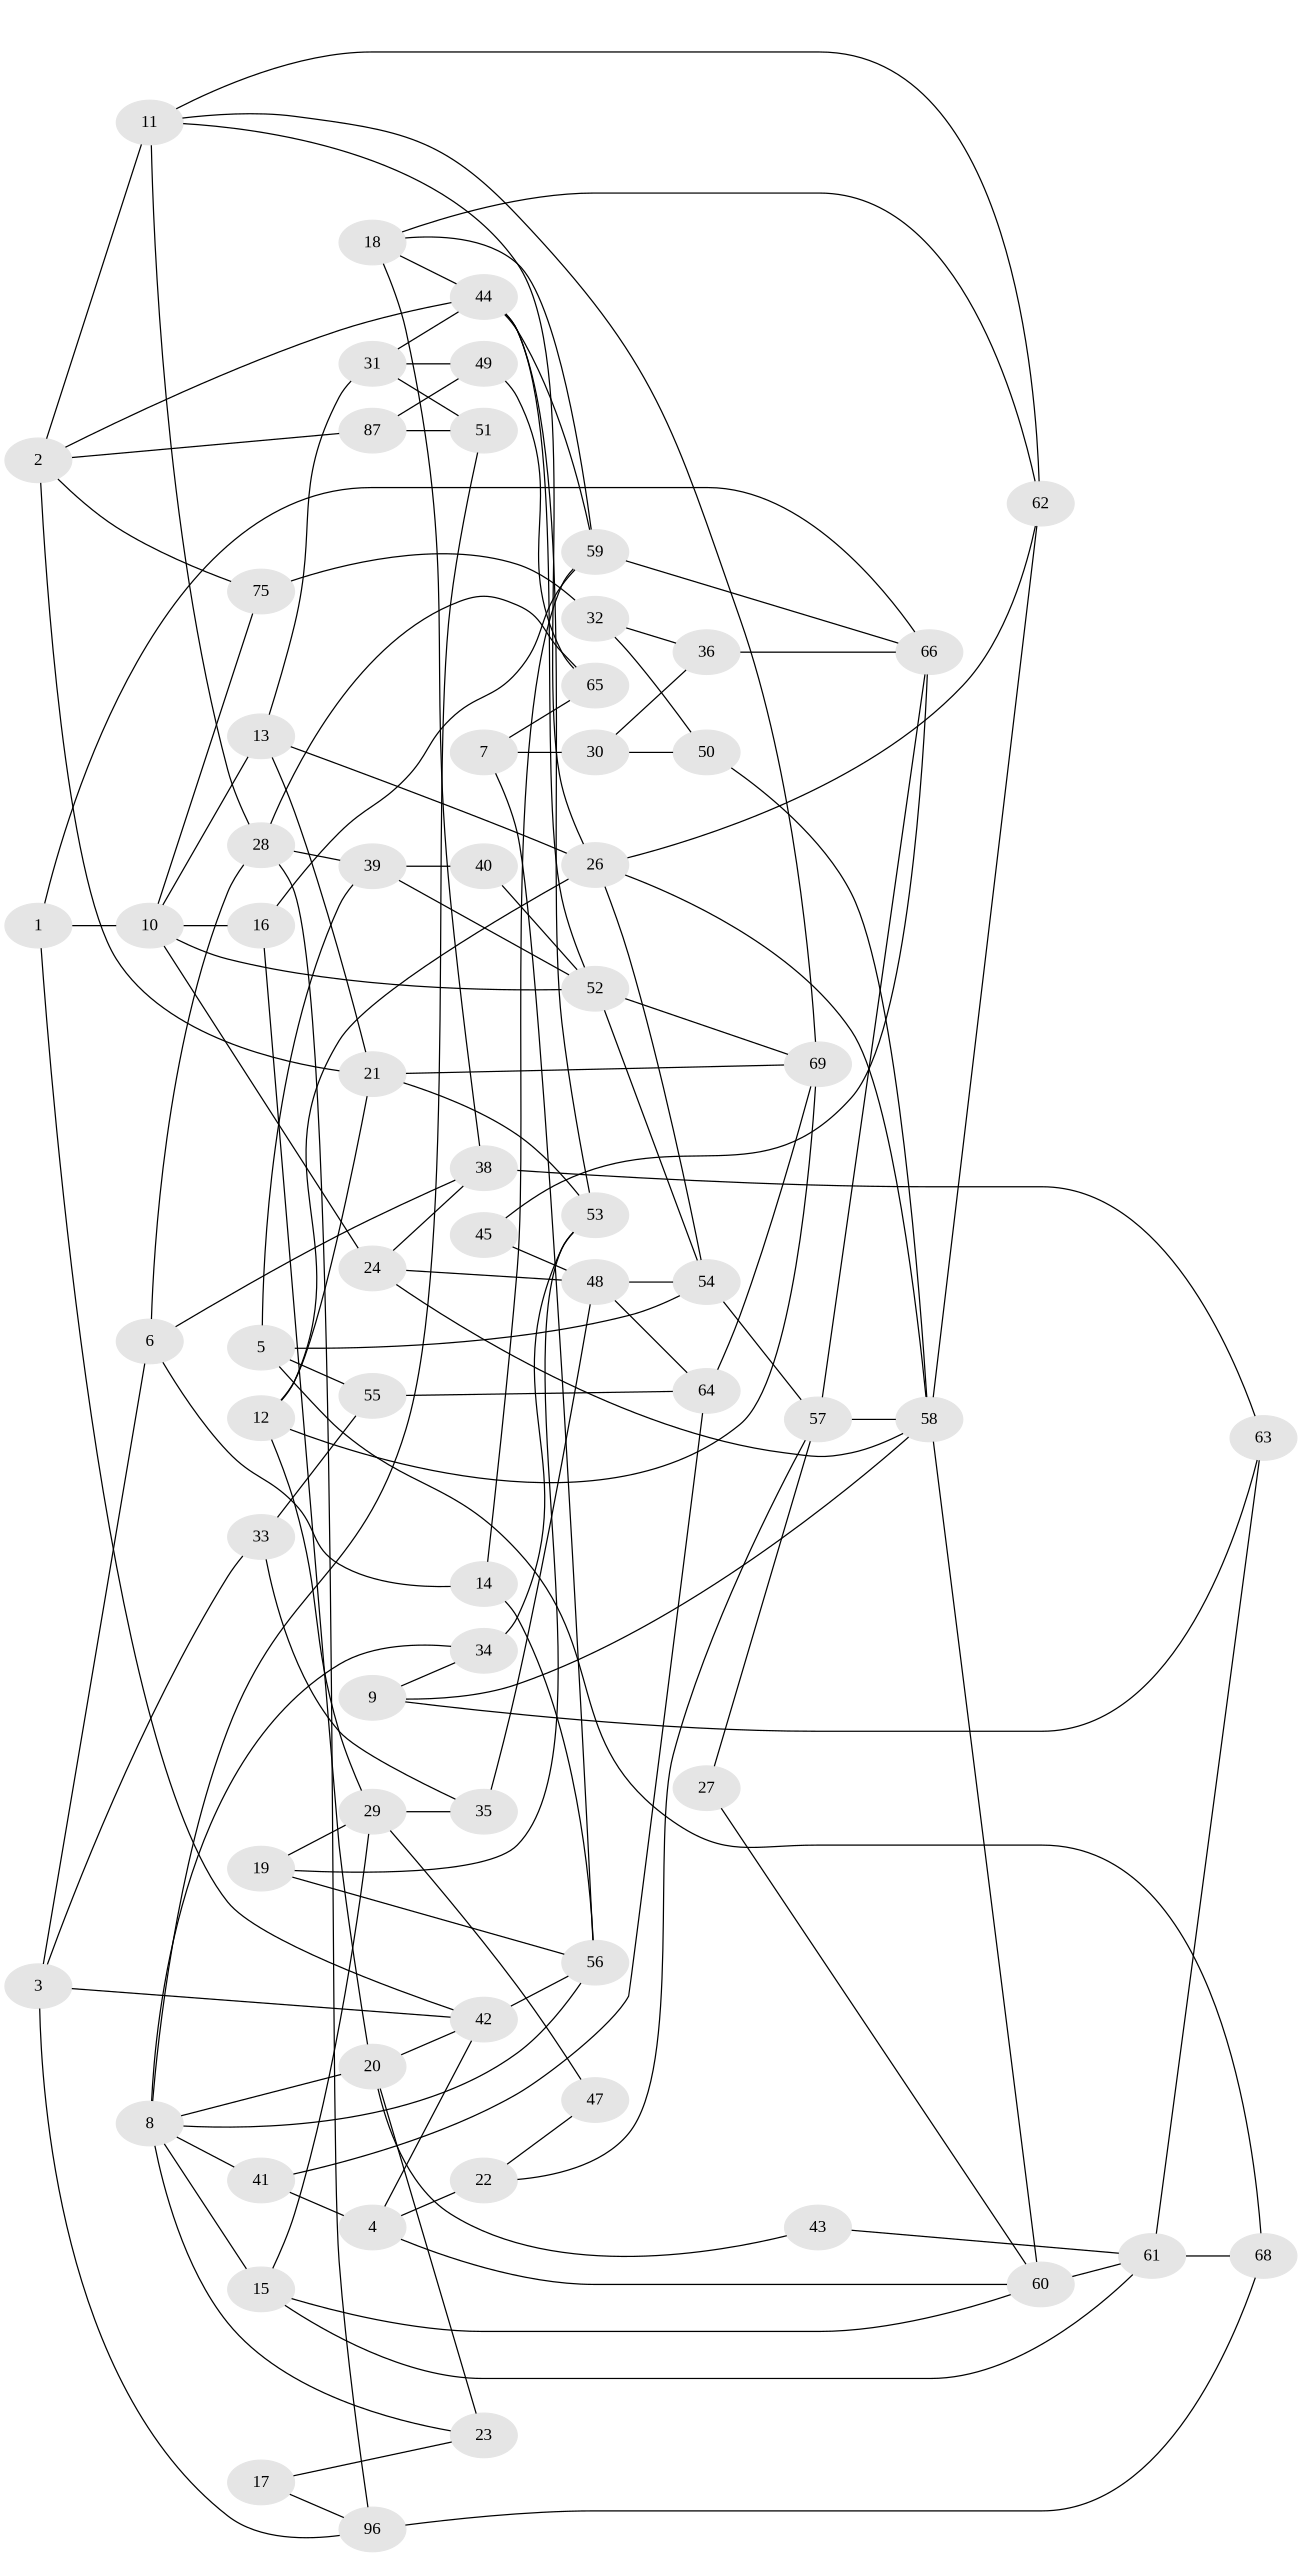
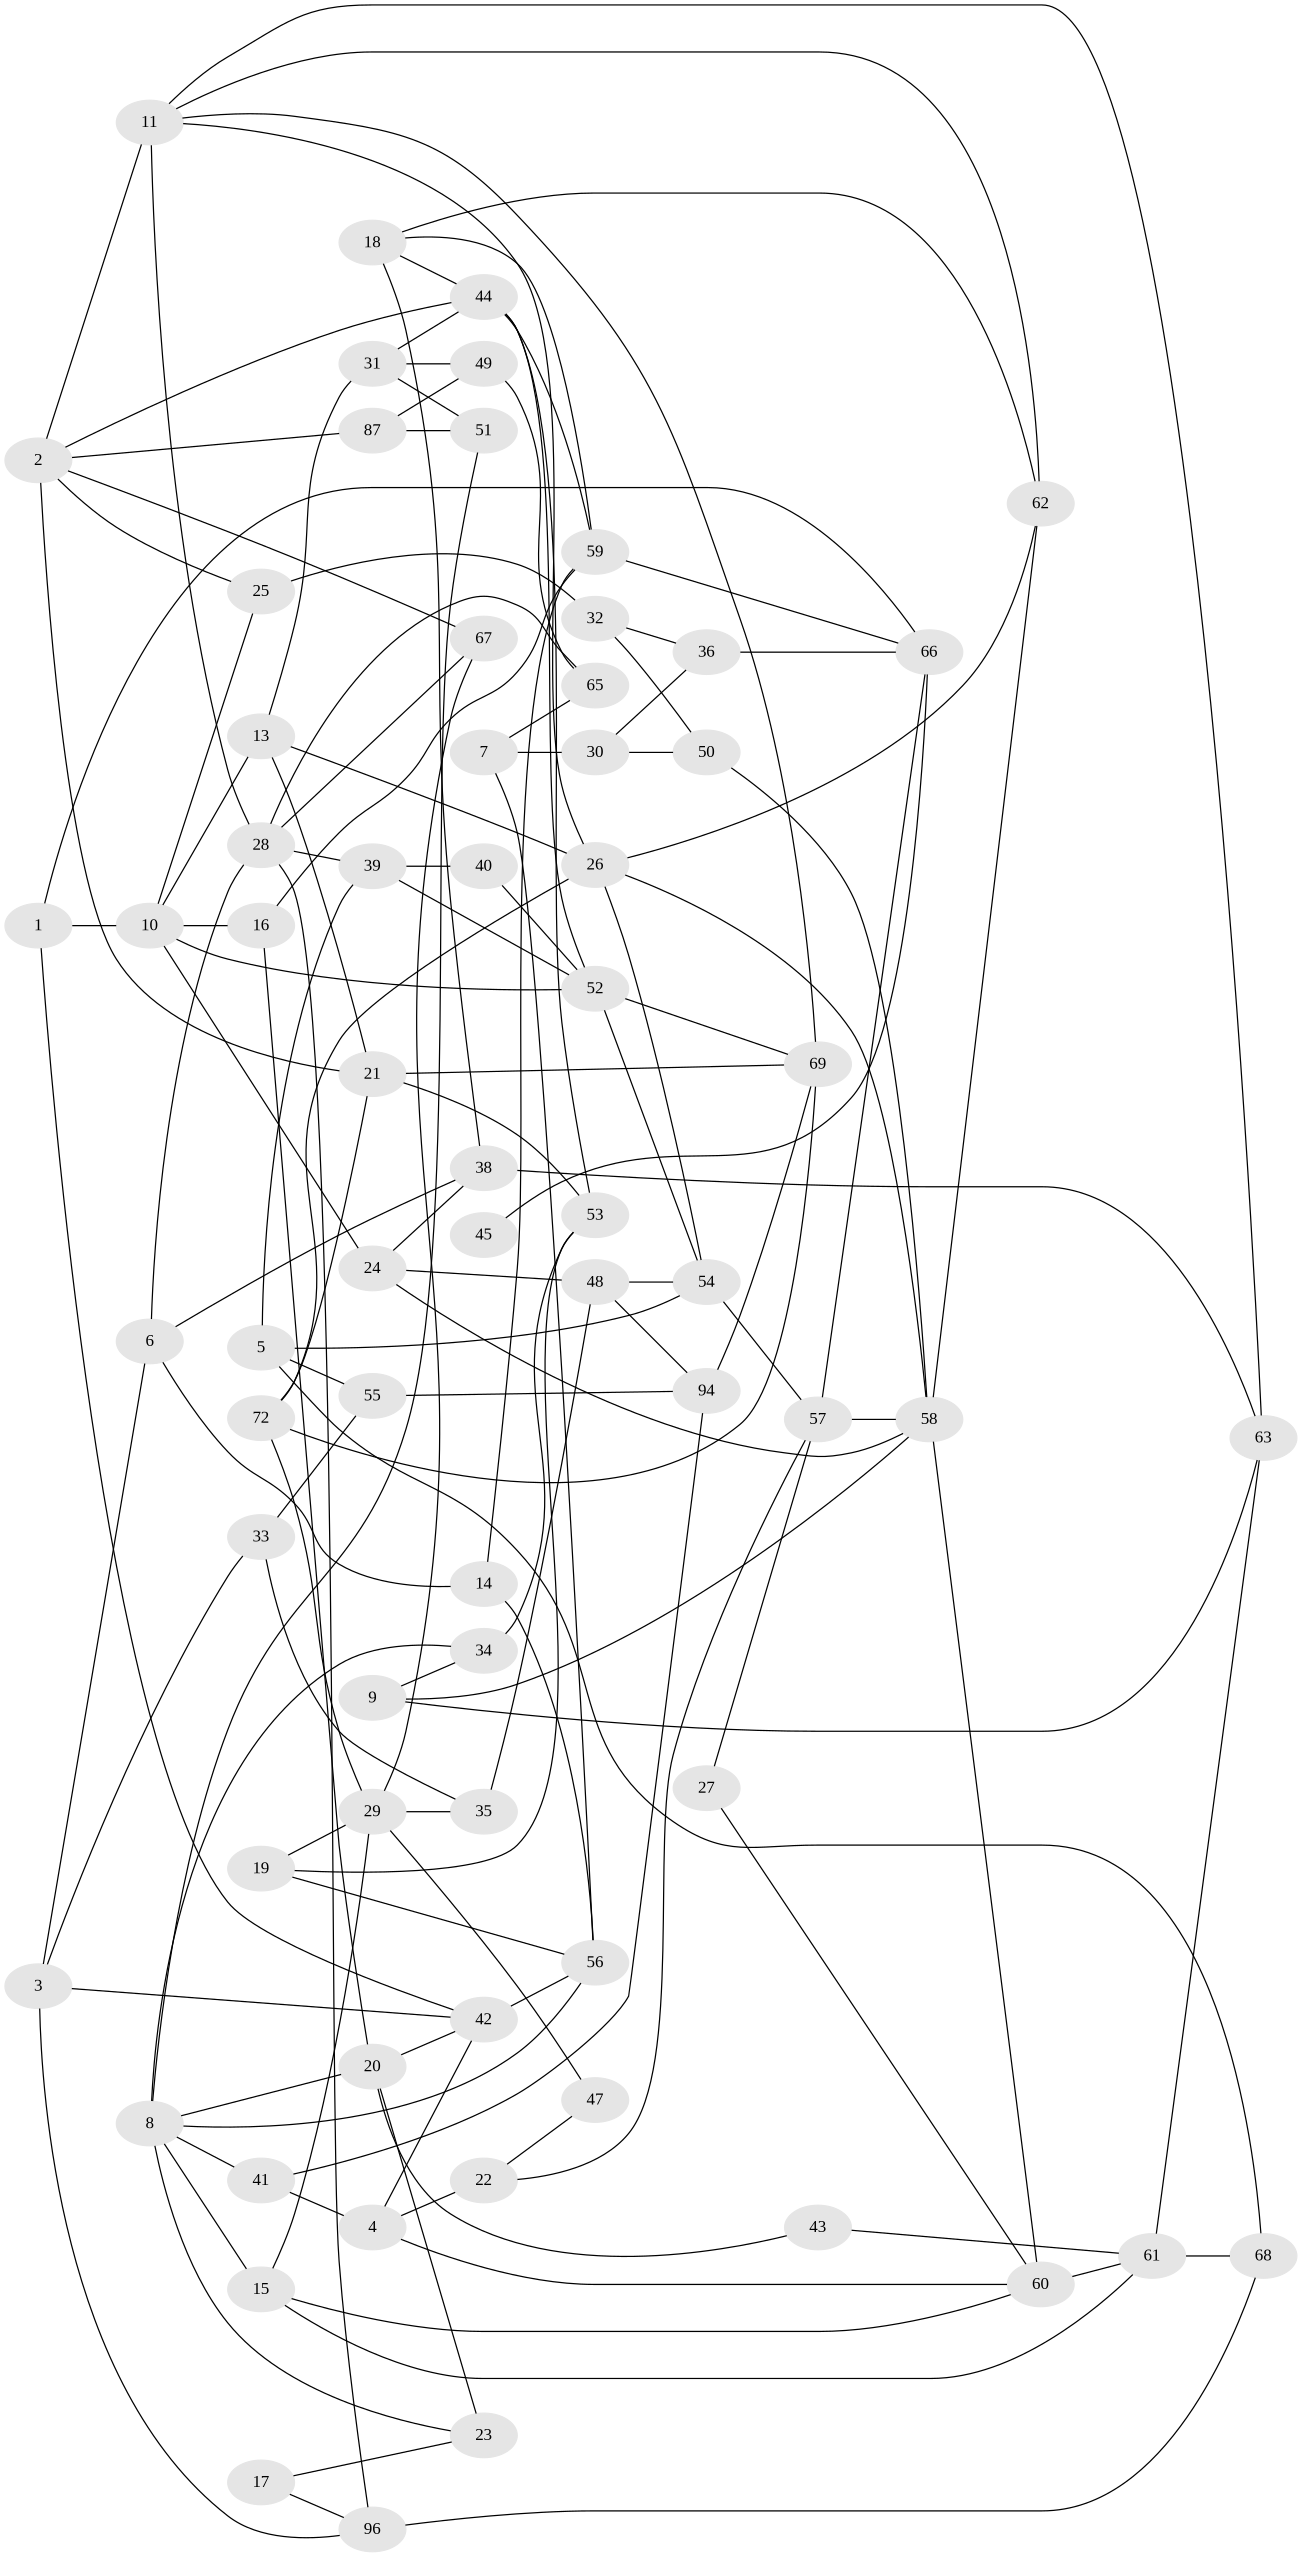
none -> (1147, 248)
(261, 592) -> (261, 592)
none -> (484, 639)
(540, 1259) -> none
(707, 1391) -> (707, 1391)
(261, 1418) -> (261, 1418)
